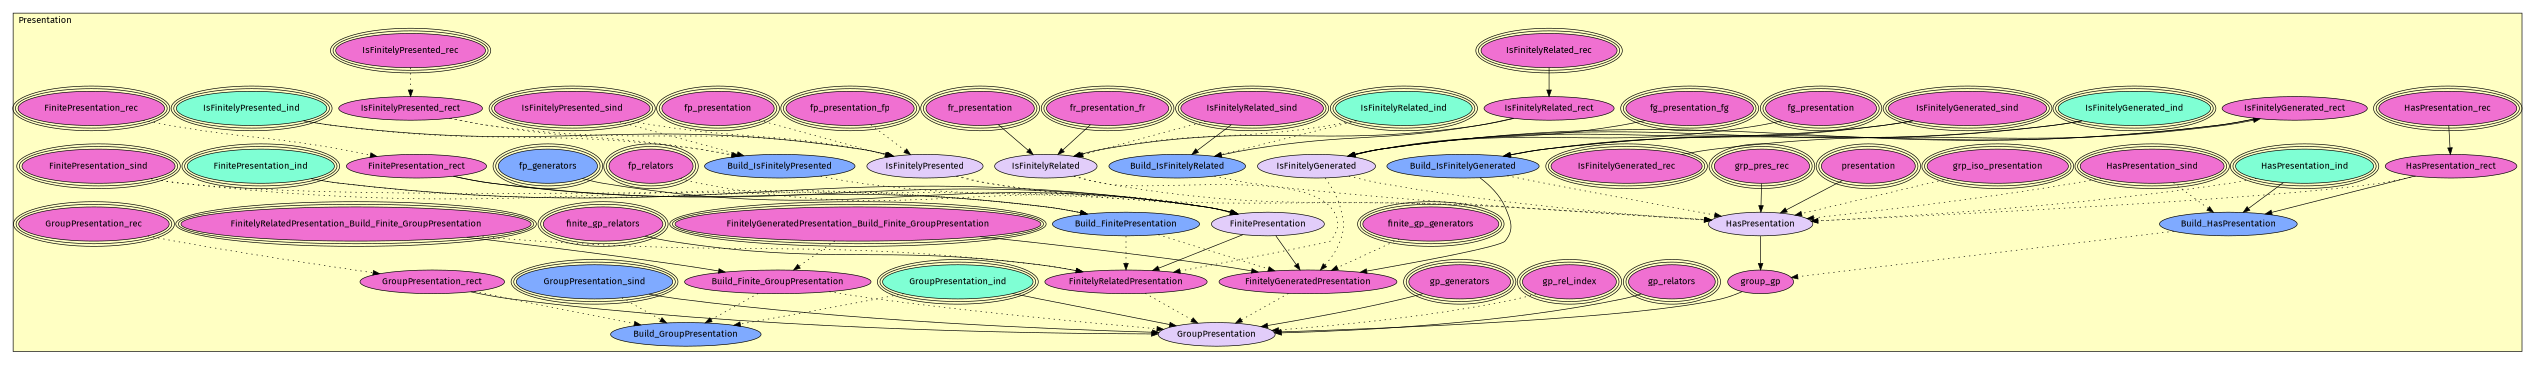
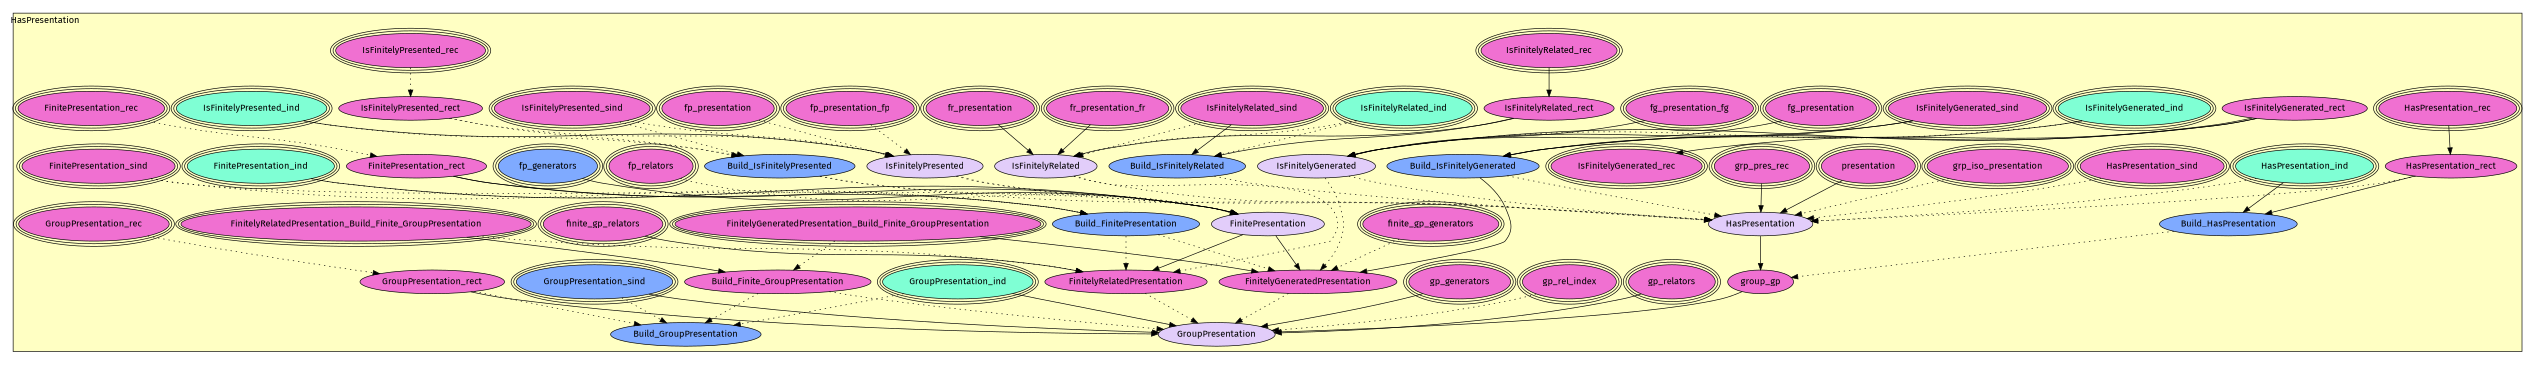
(45, 21) -> (45, 21)
(1718, 134) -> (1718, 134)
(1968, 138) -> (1968, 138)
(2191, 195) -> none
none -> (1262, 202)
